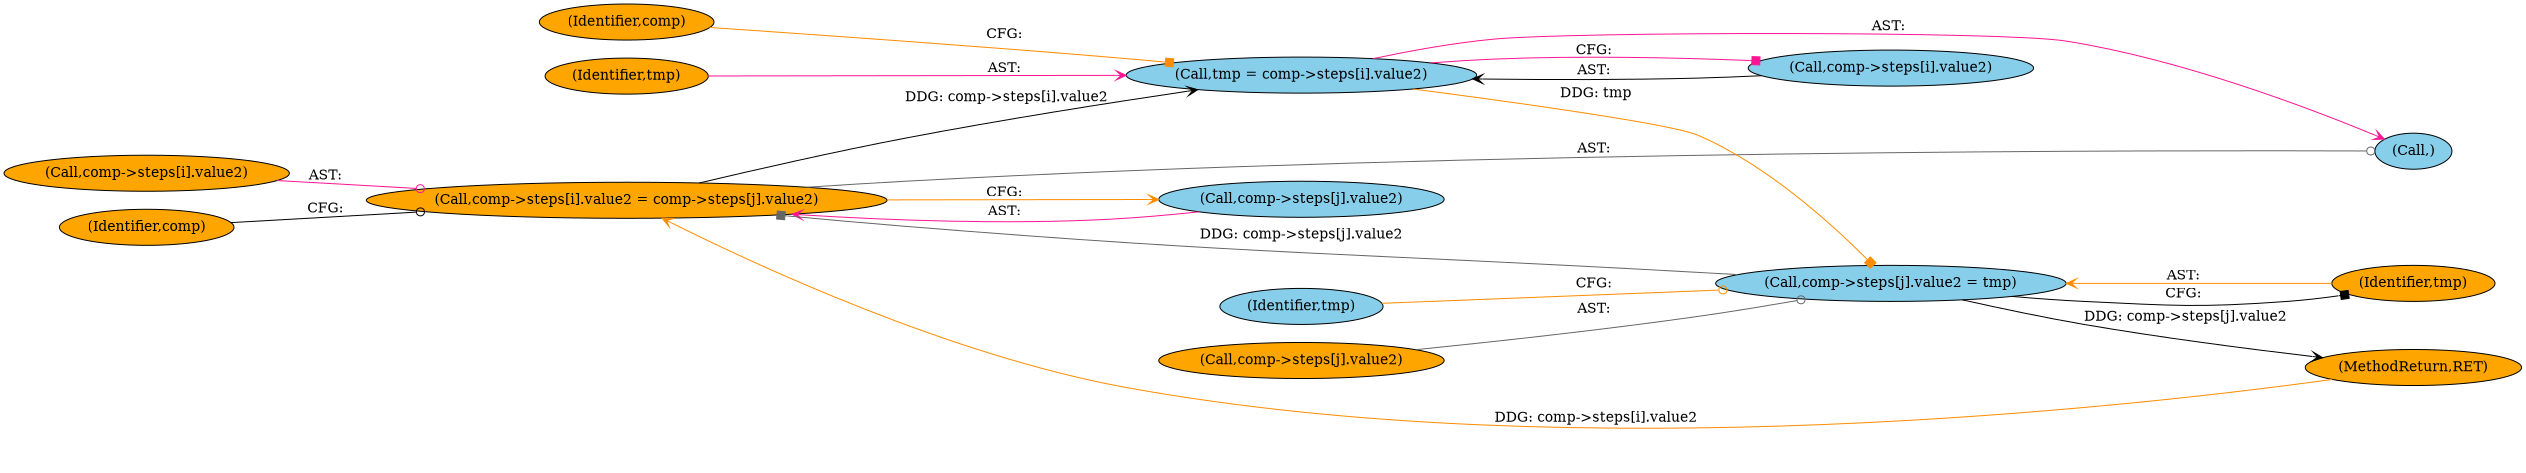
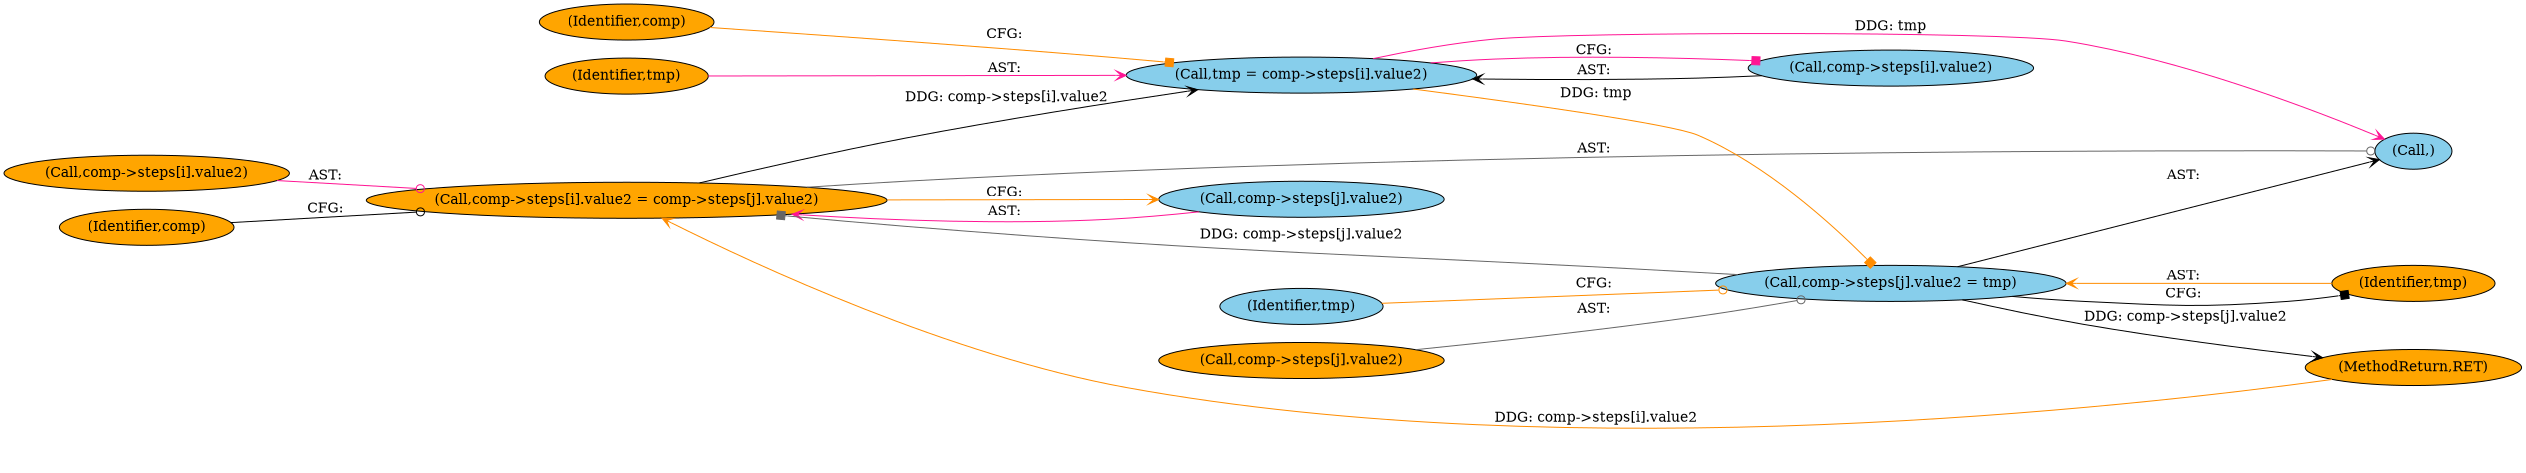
(1891, 27) -> (1891, 27)
none -> (2164, 214)
